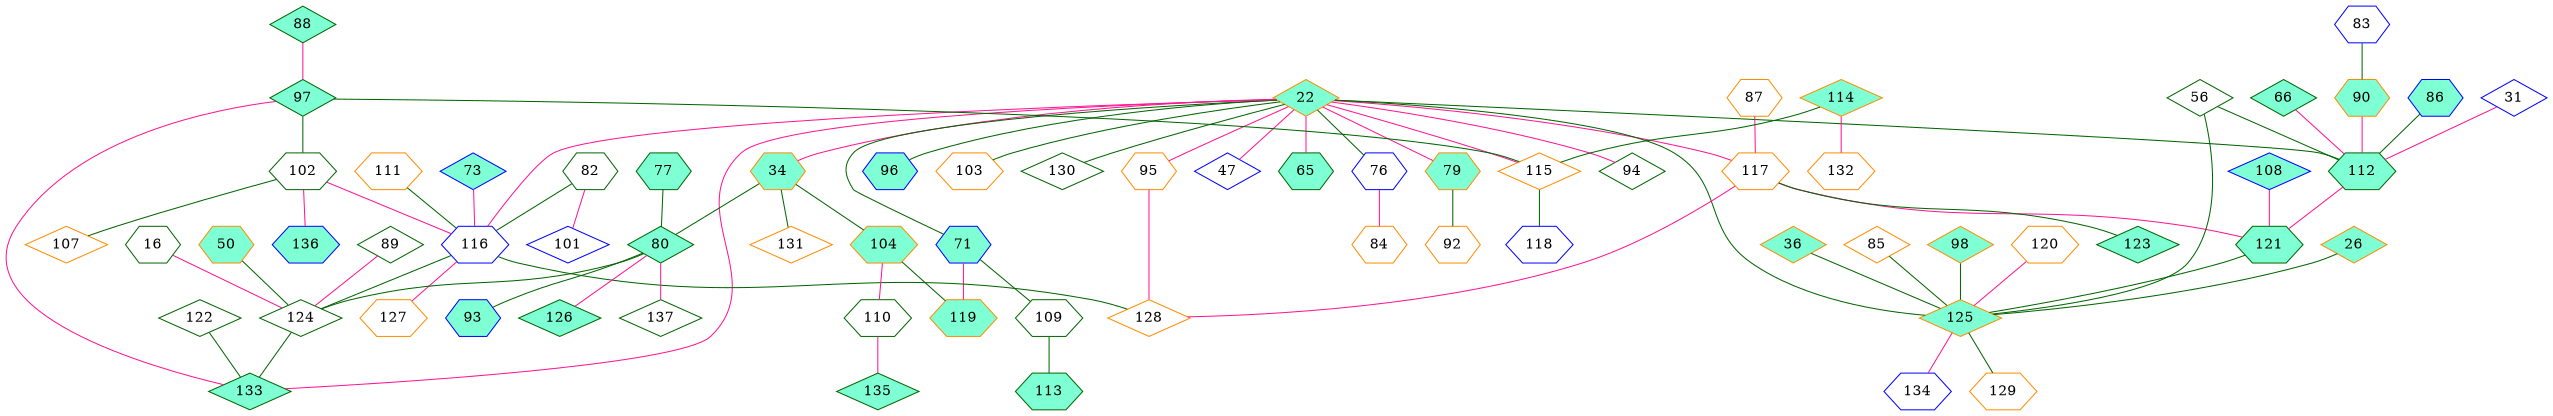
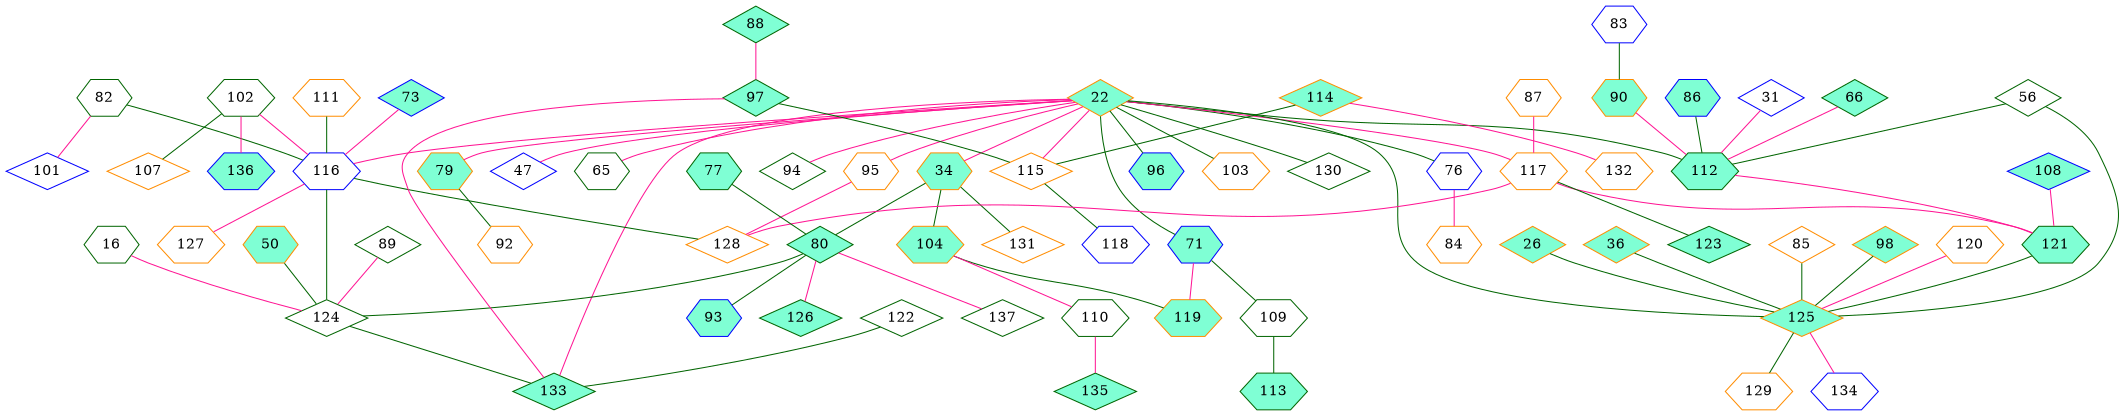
(303, 135) -> none
(1306, 171) -> (602, 171)
